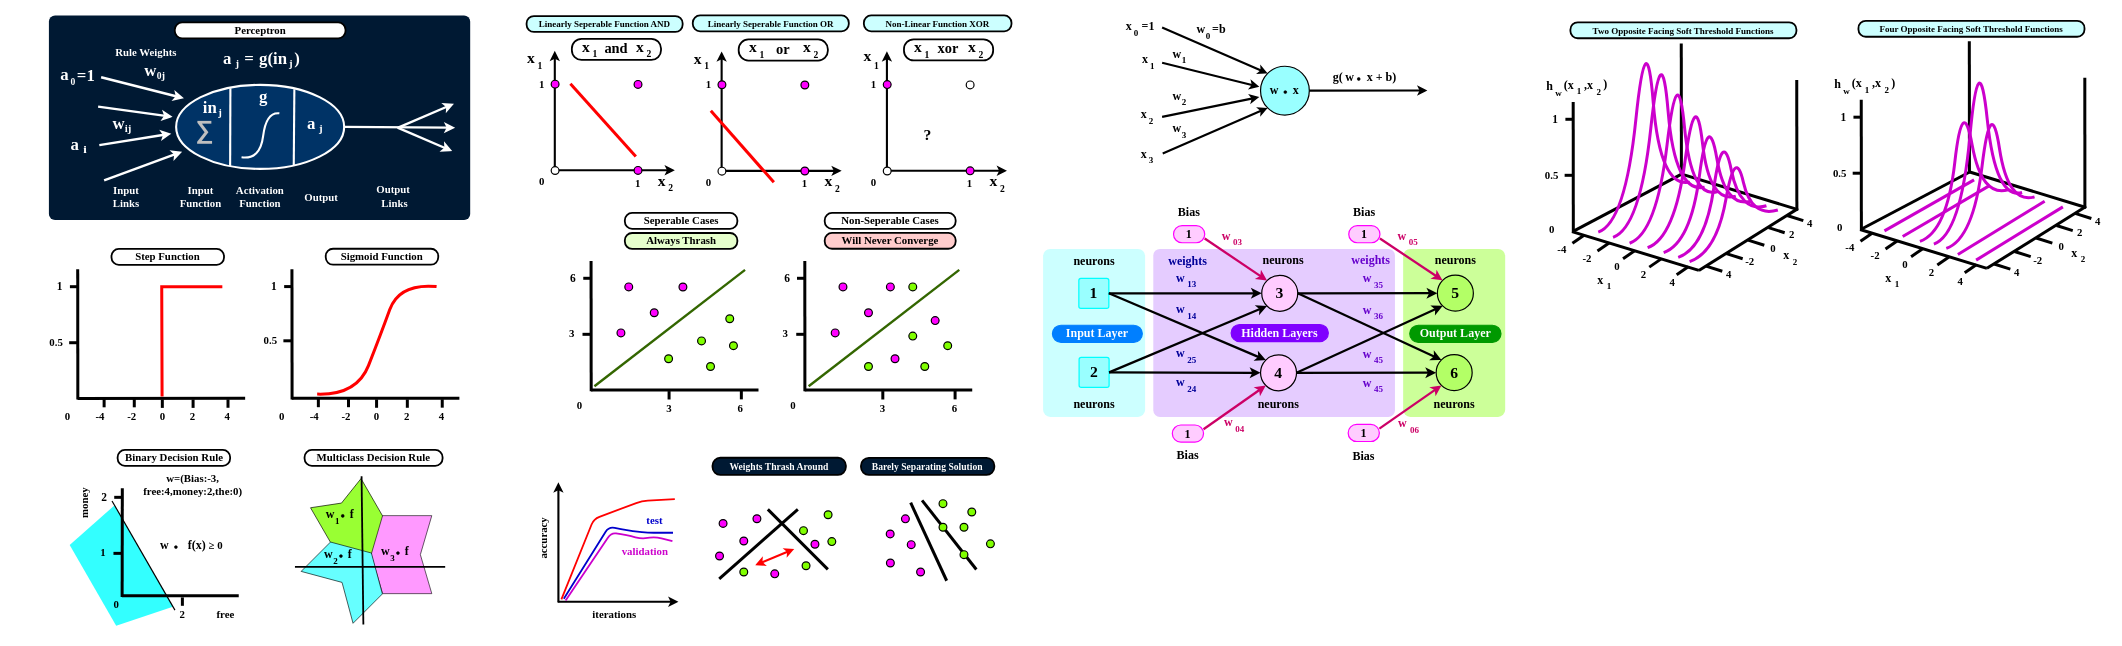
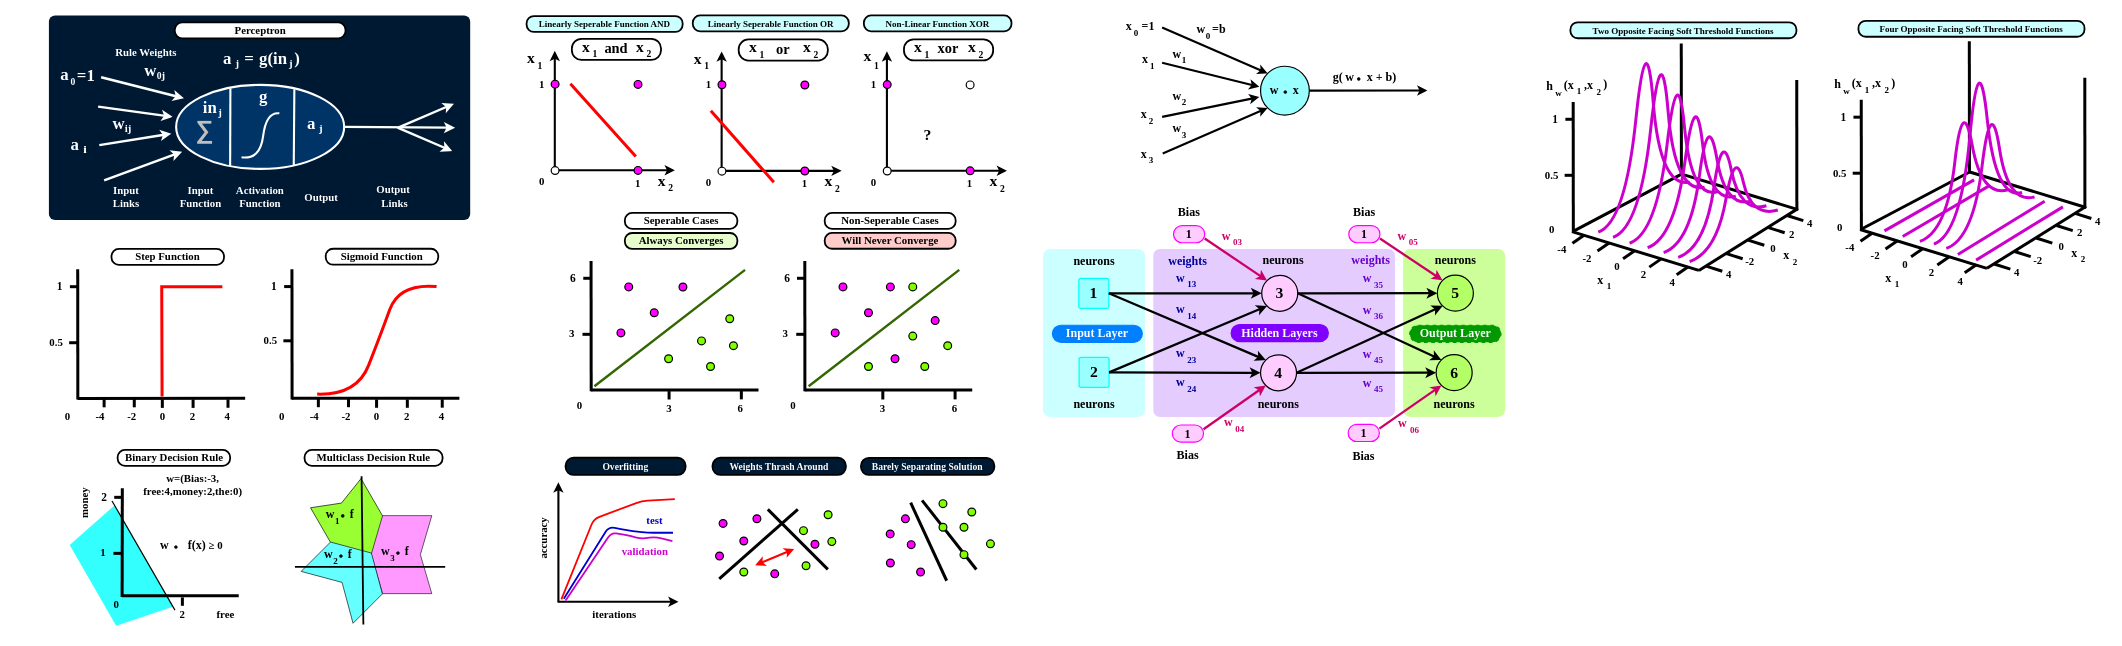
(681, 241) -> (681, 241)
(1455, 334) -> (1455, 334)
(1192, 360) -> (1192, 360)
none -> (625, 466)
